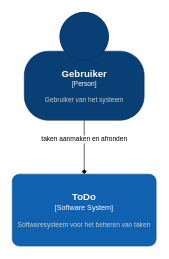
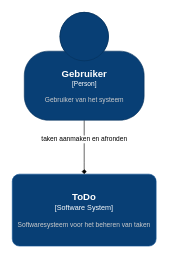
(84, 210) -> (84, 210)
